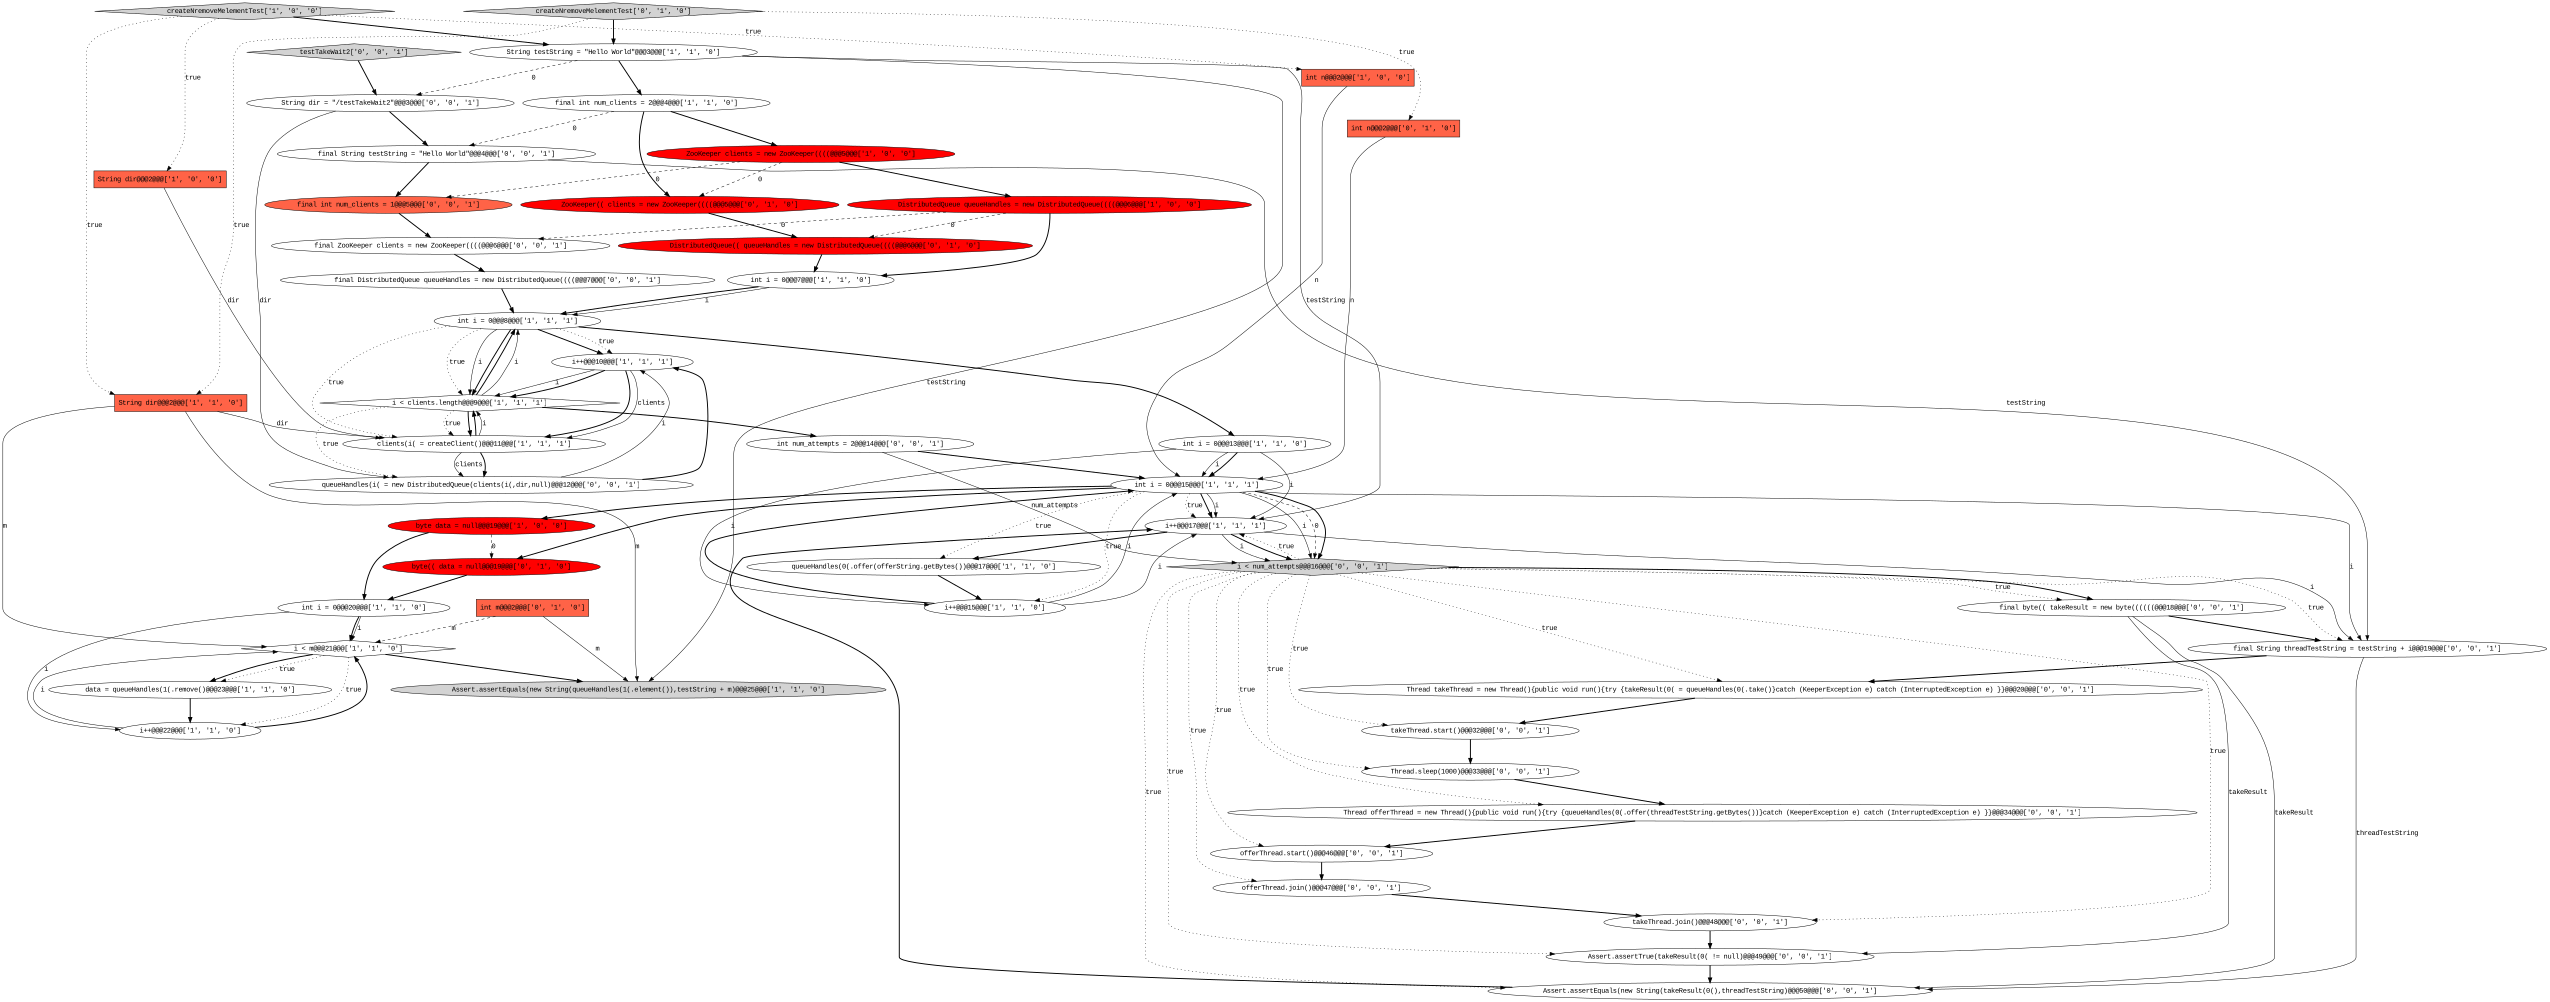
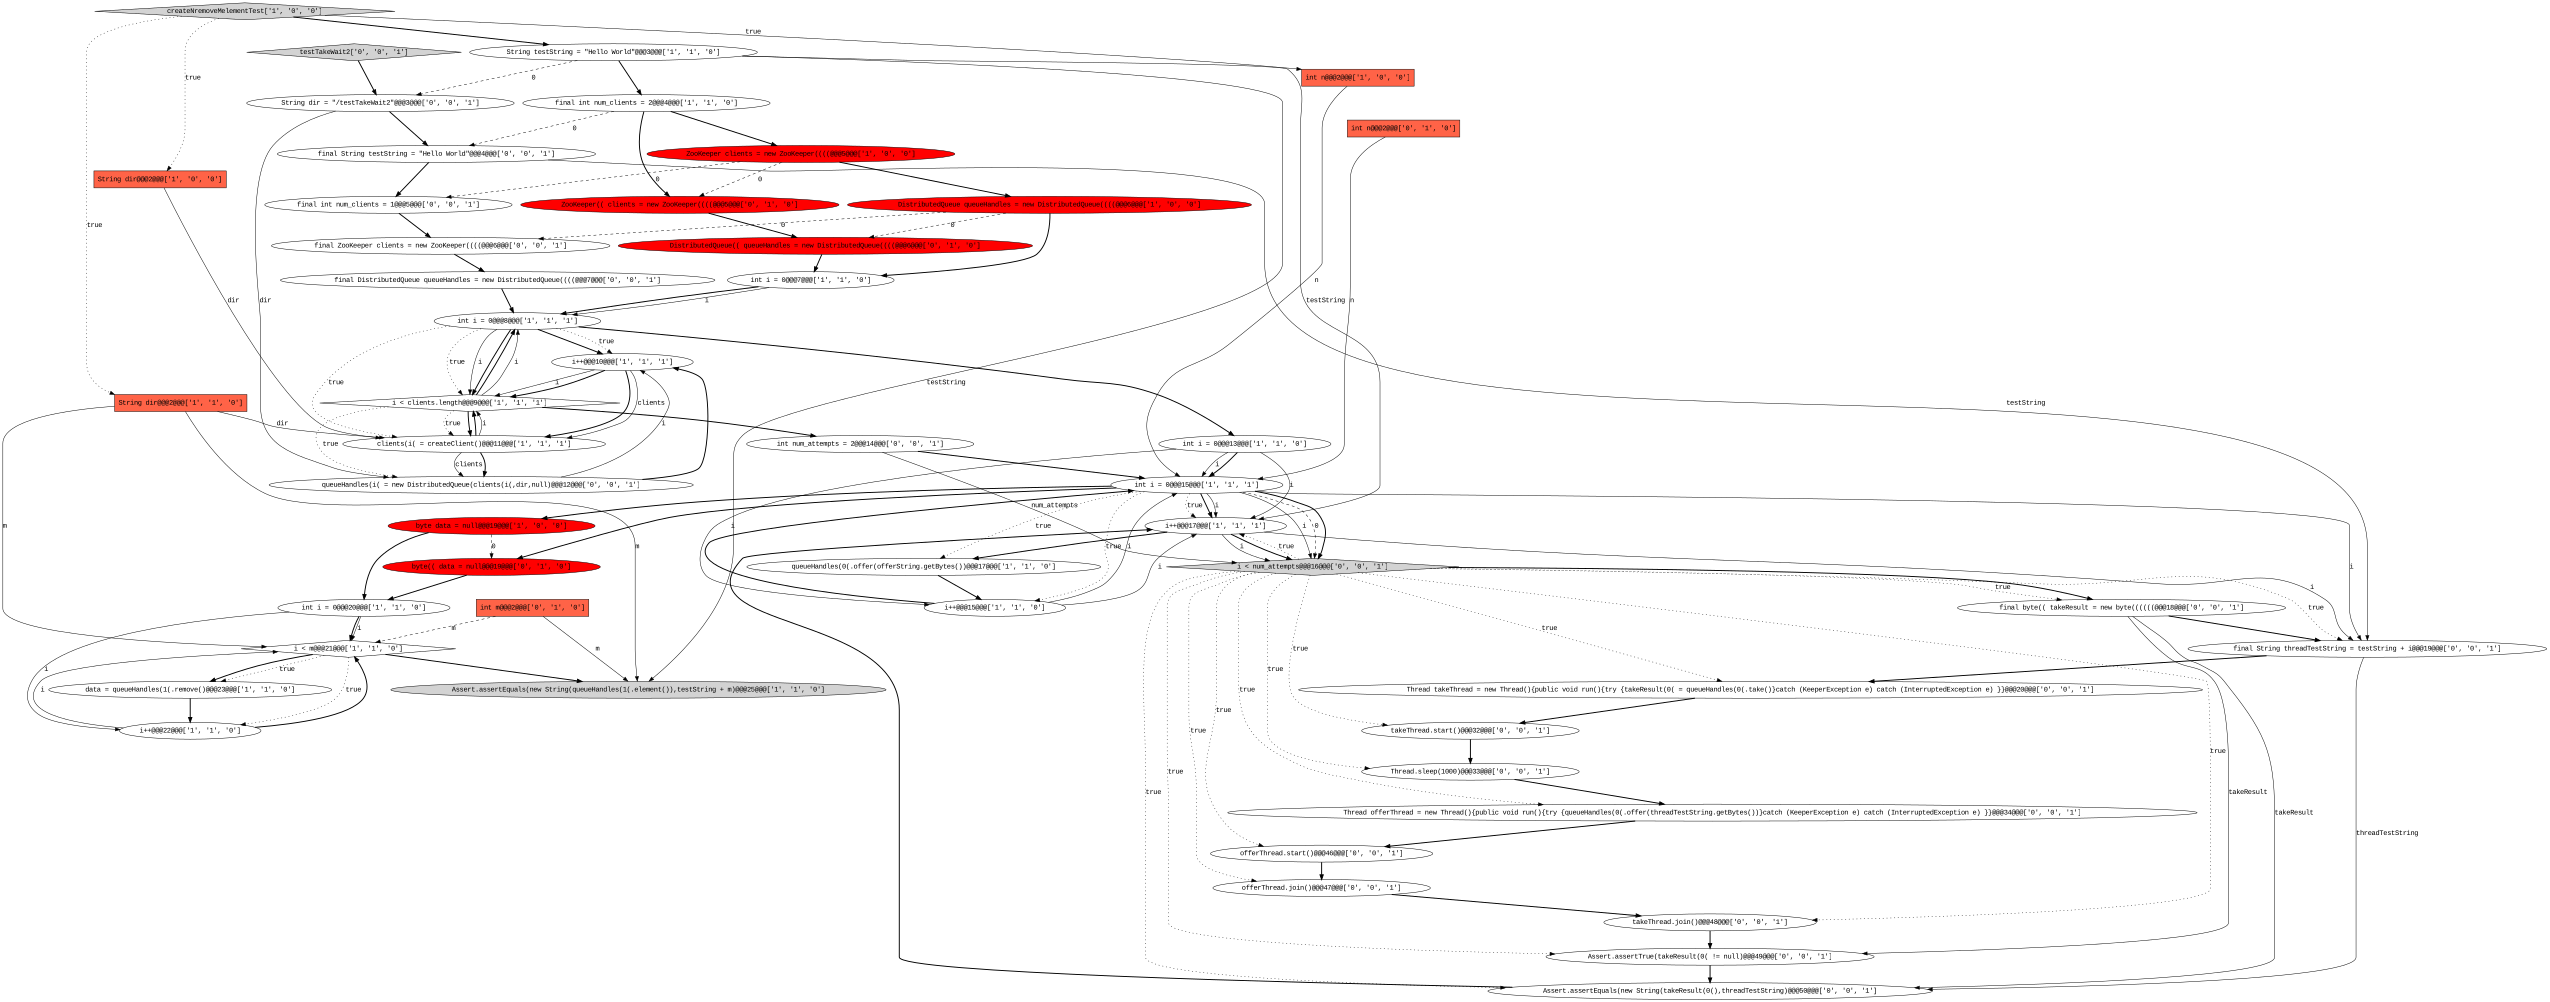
(613, 11) -> none
(811, 38) -> (811, 38)
(388, 205) -> (388, 205)
